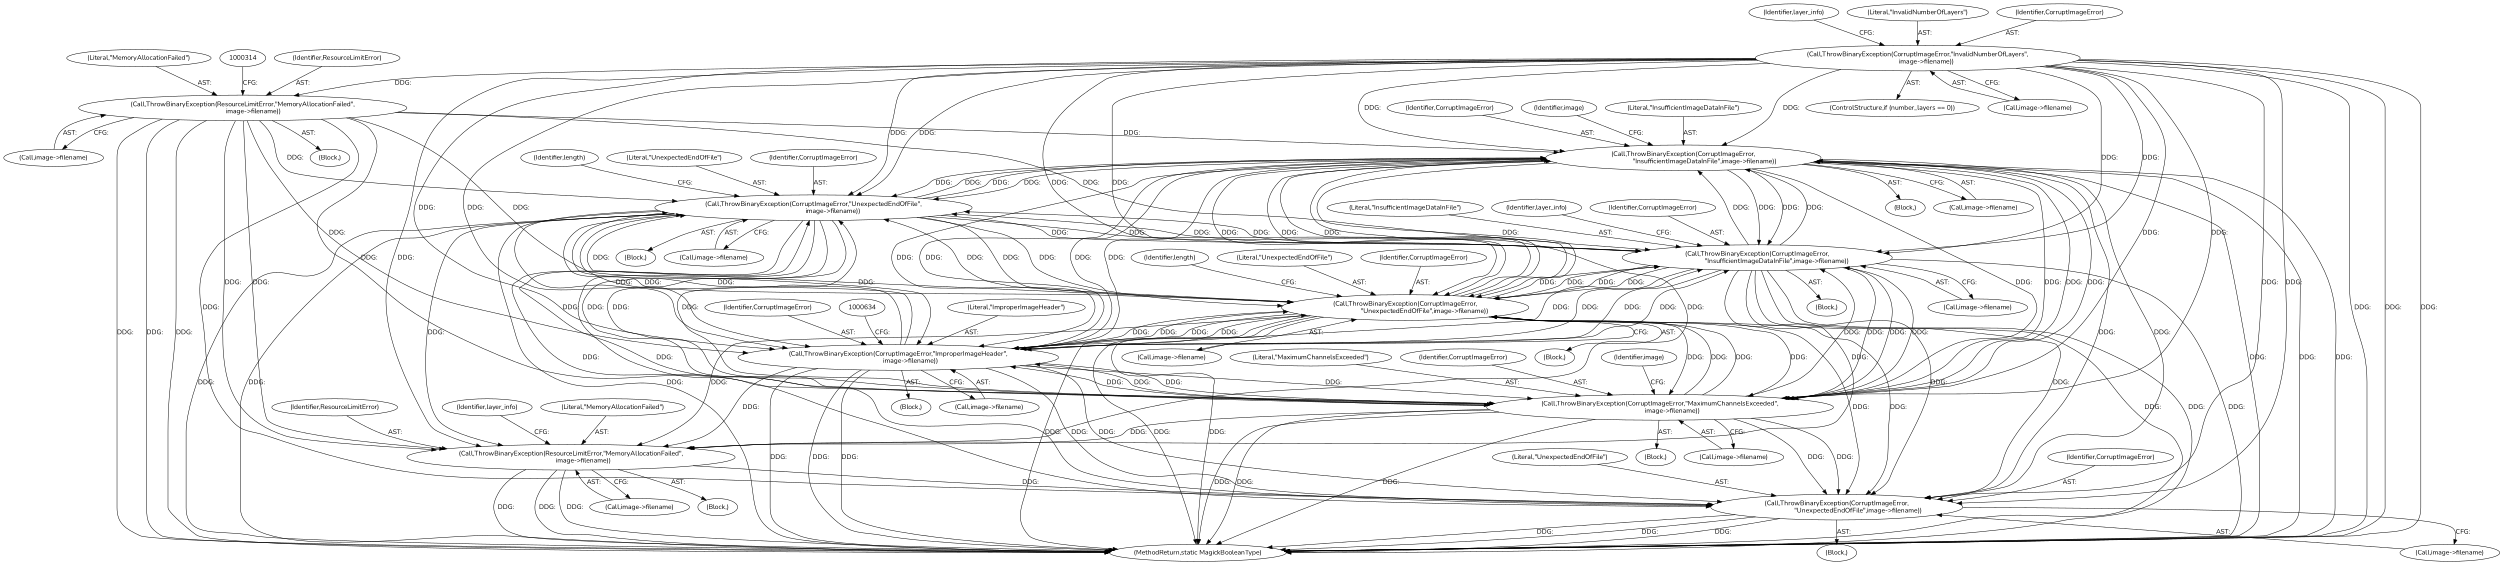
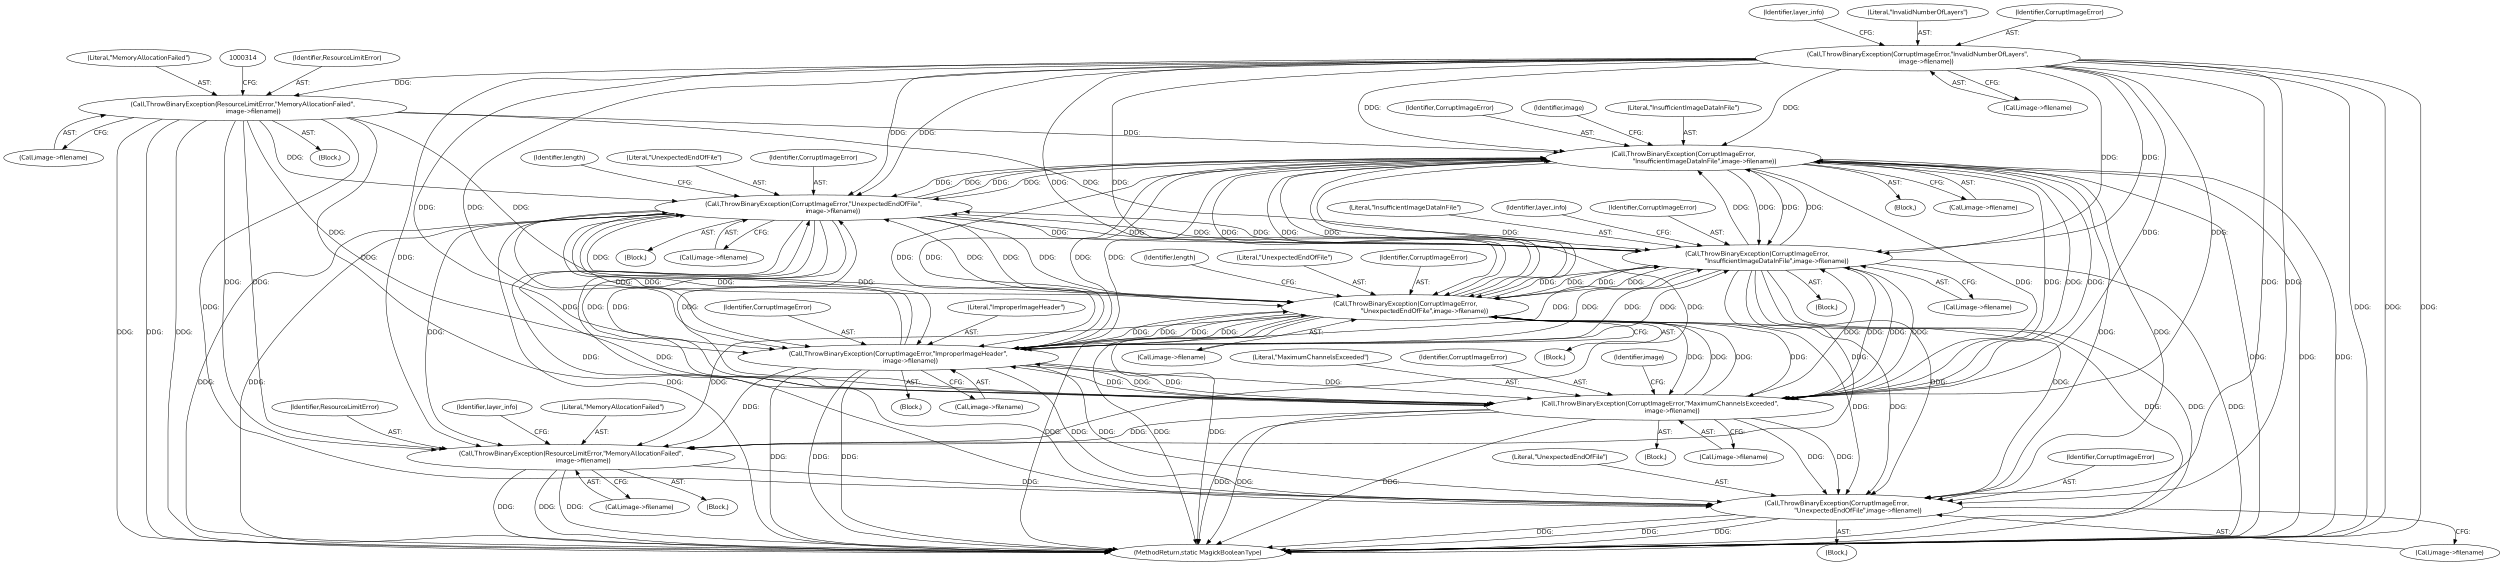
(1893, 108) -> none
(862, 308) -> none
